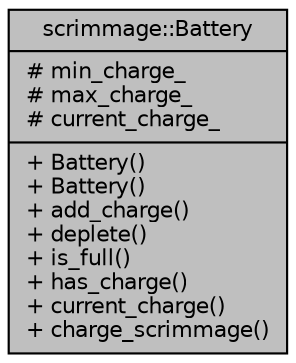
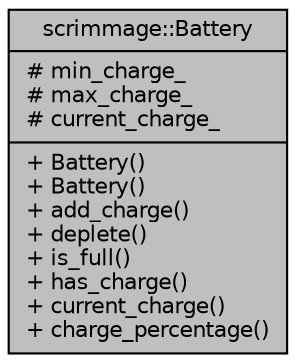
(148, 331) -> (148, 331)
